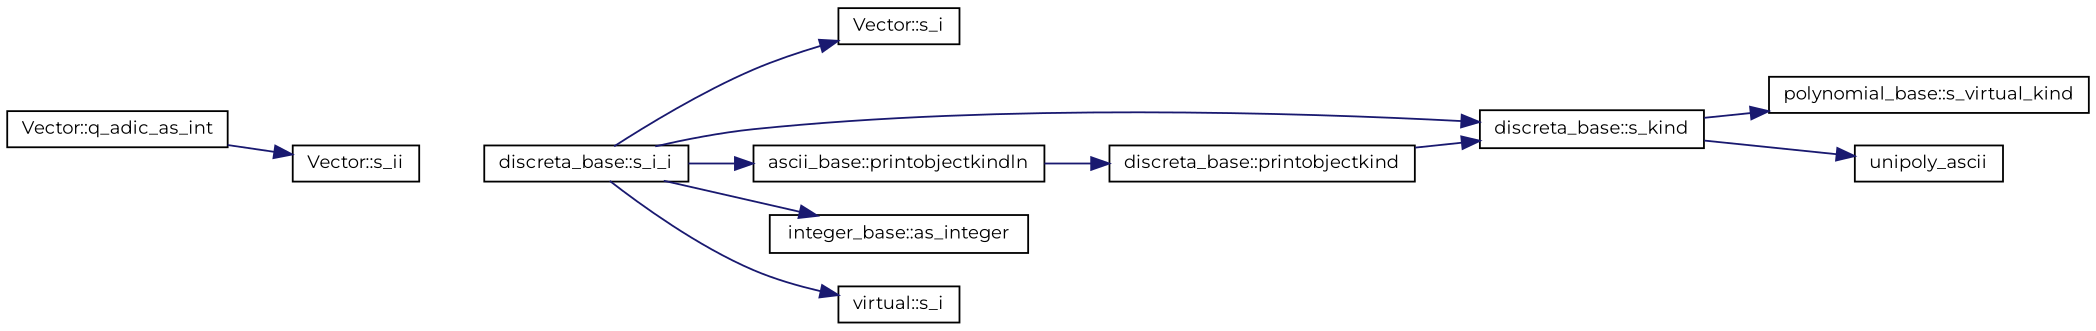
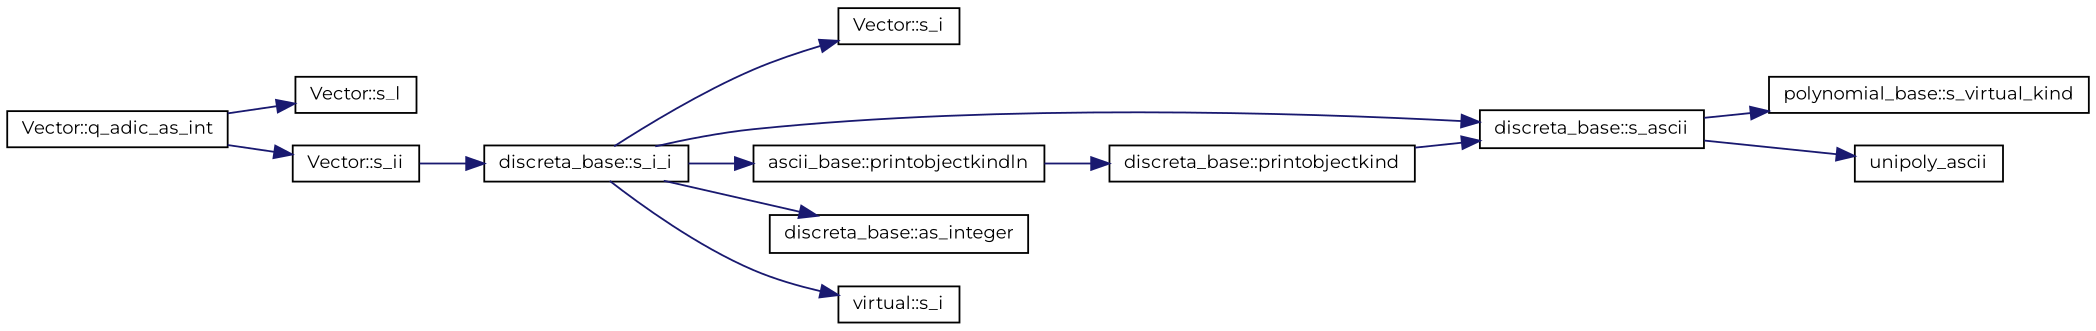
none -> (356, 95)
(1592, 129) -> (1592, 129)
none -> (443, 164)
(899, 234) -> (899, 234)
